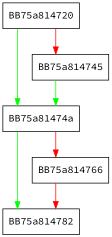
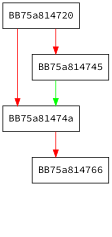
(18, 64) -> (18, 64)
(41, 222) -> none
